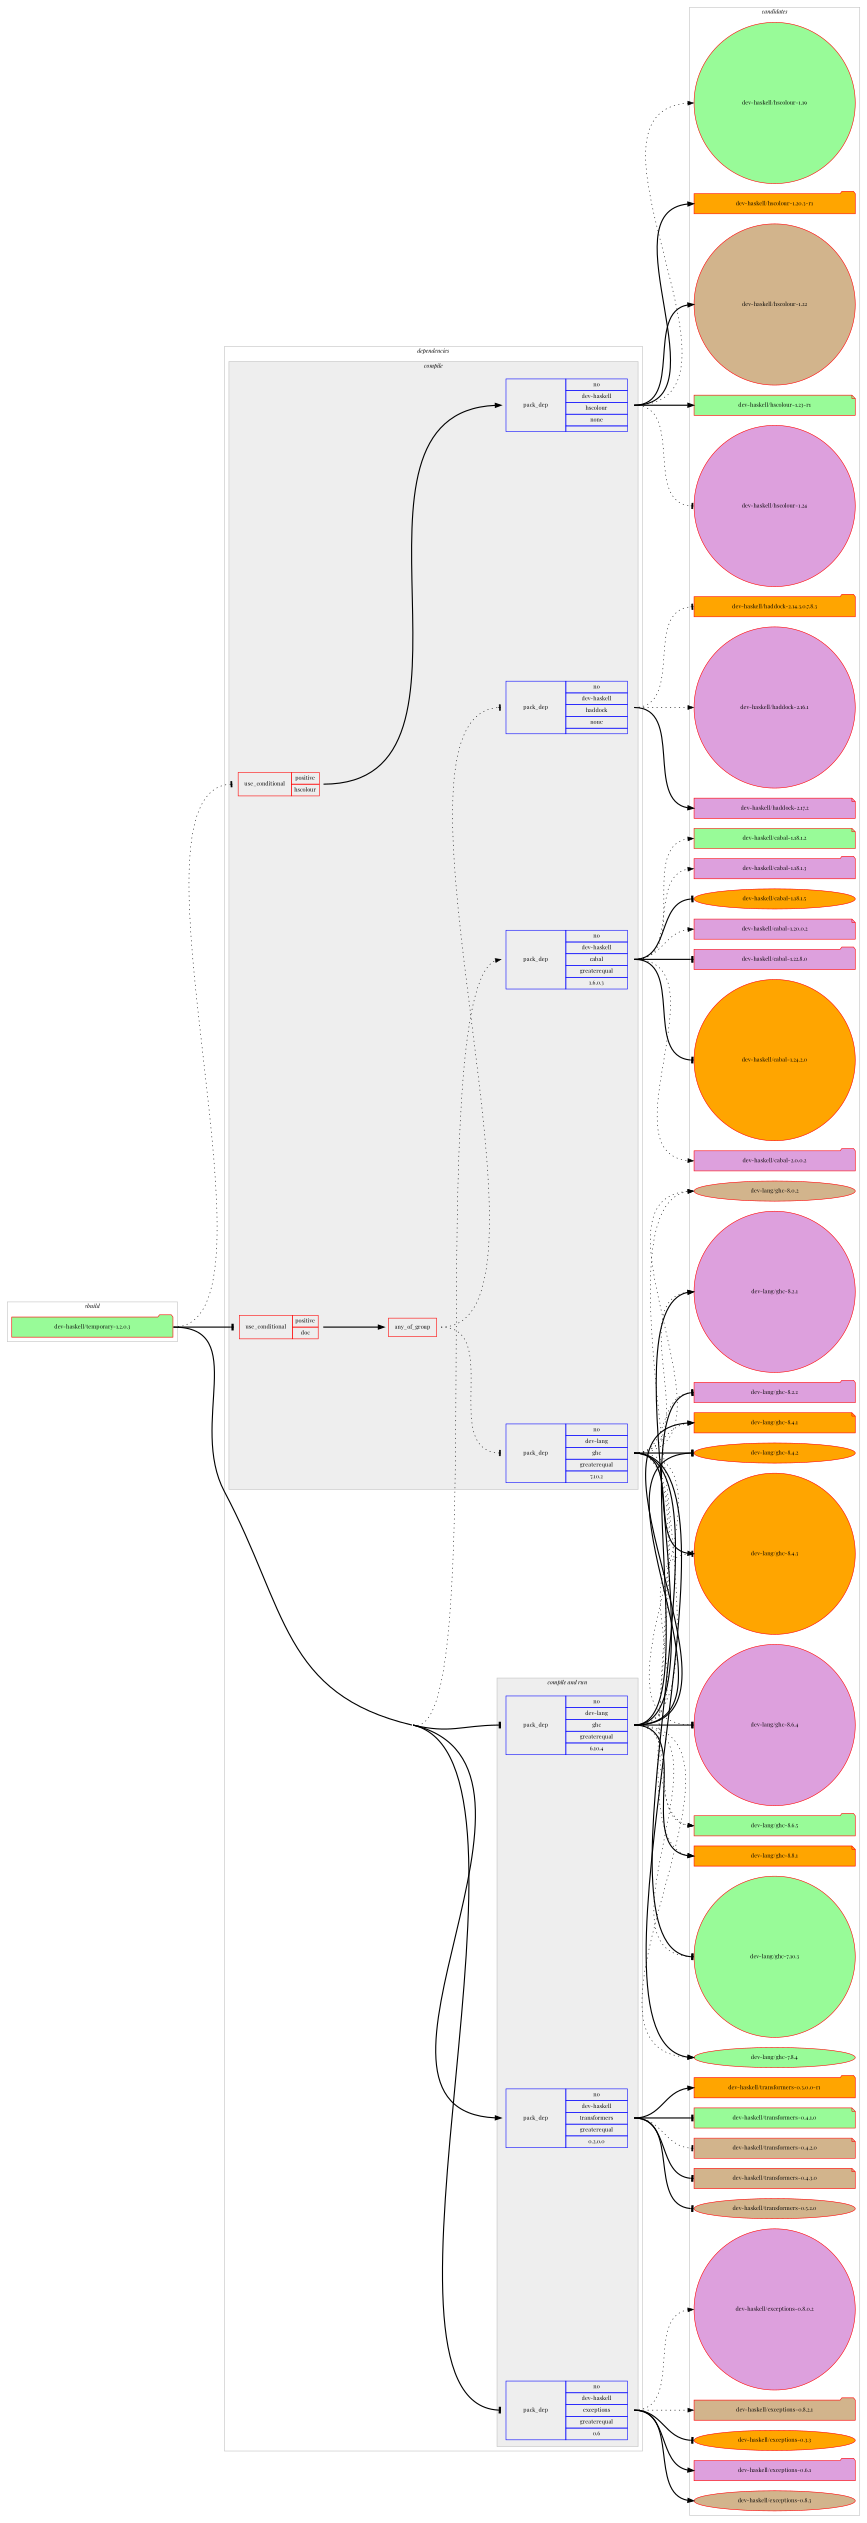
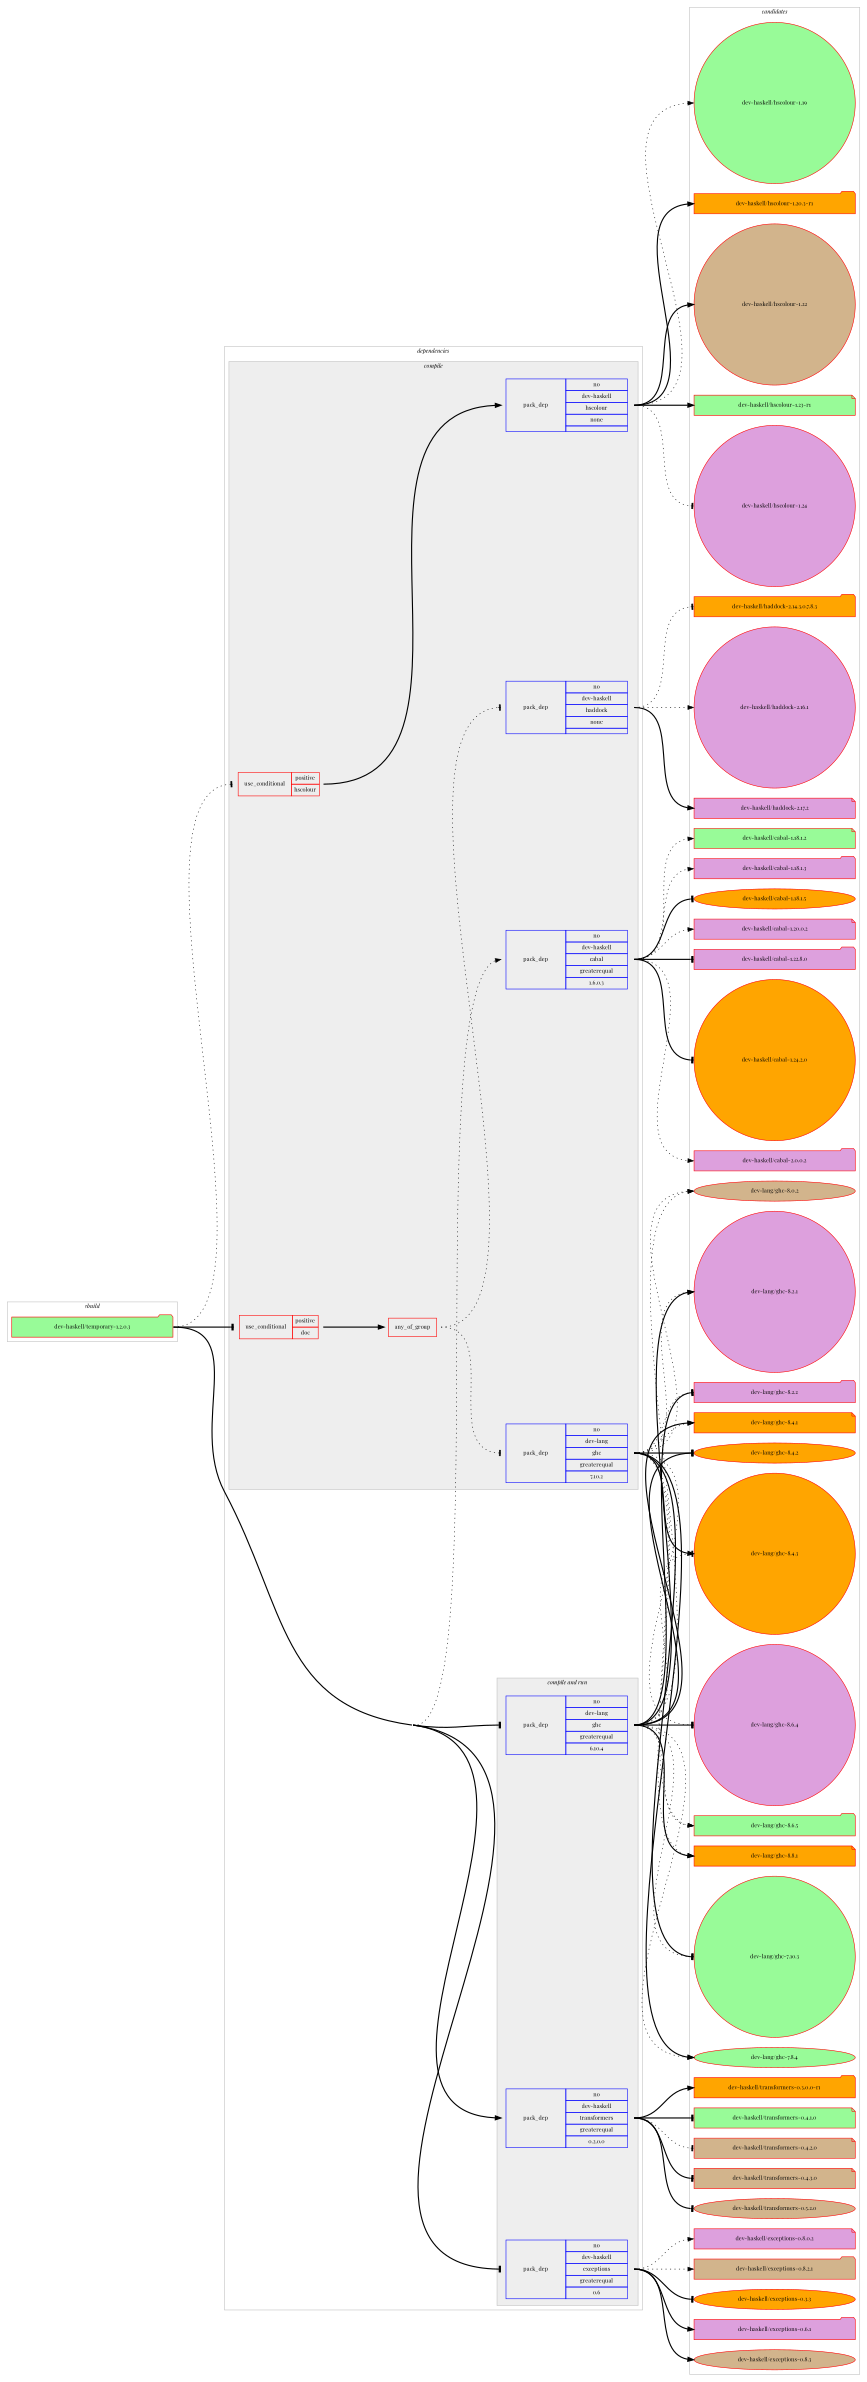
(775, 2309) -> (775, 2239)
